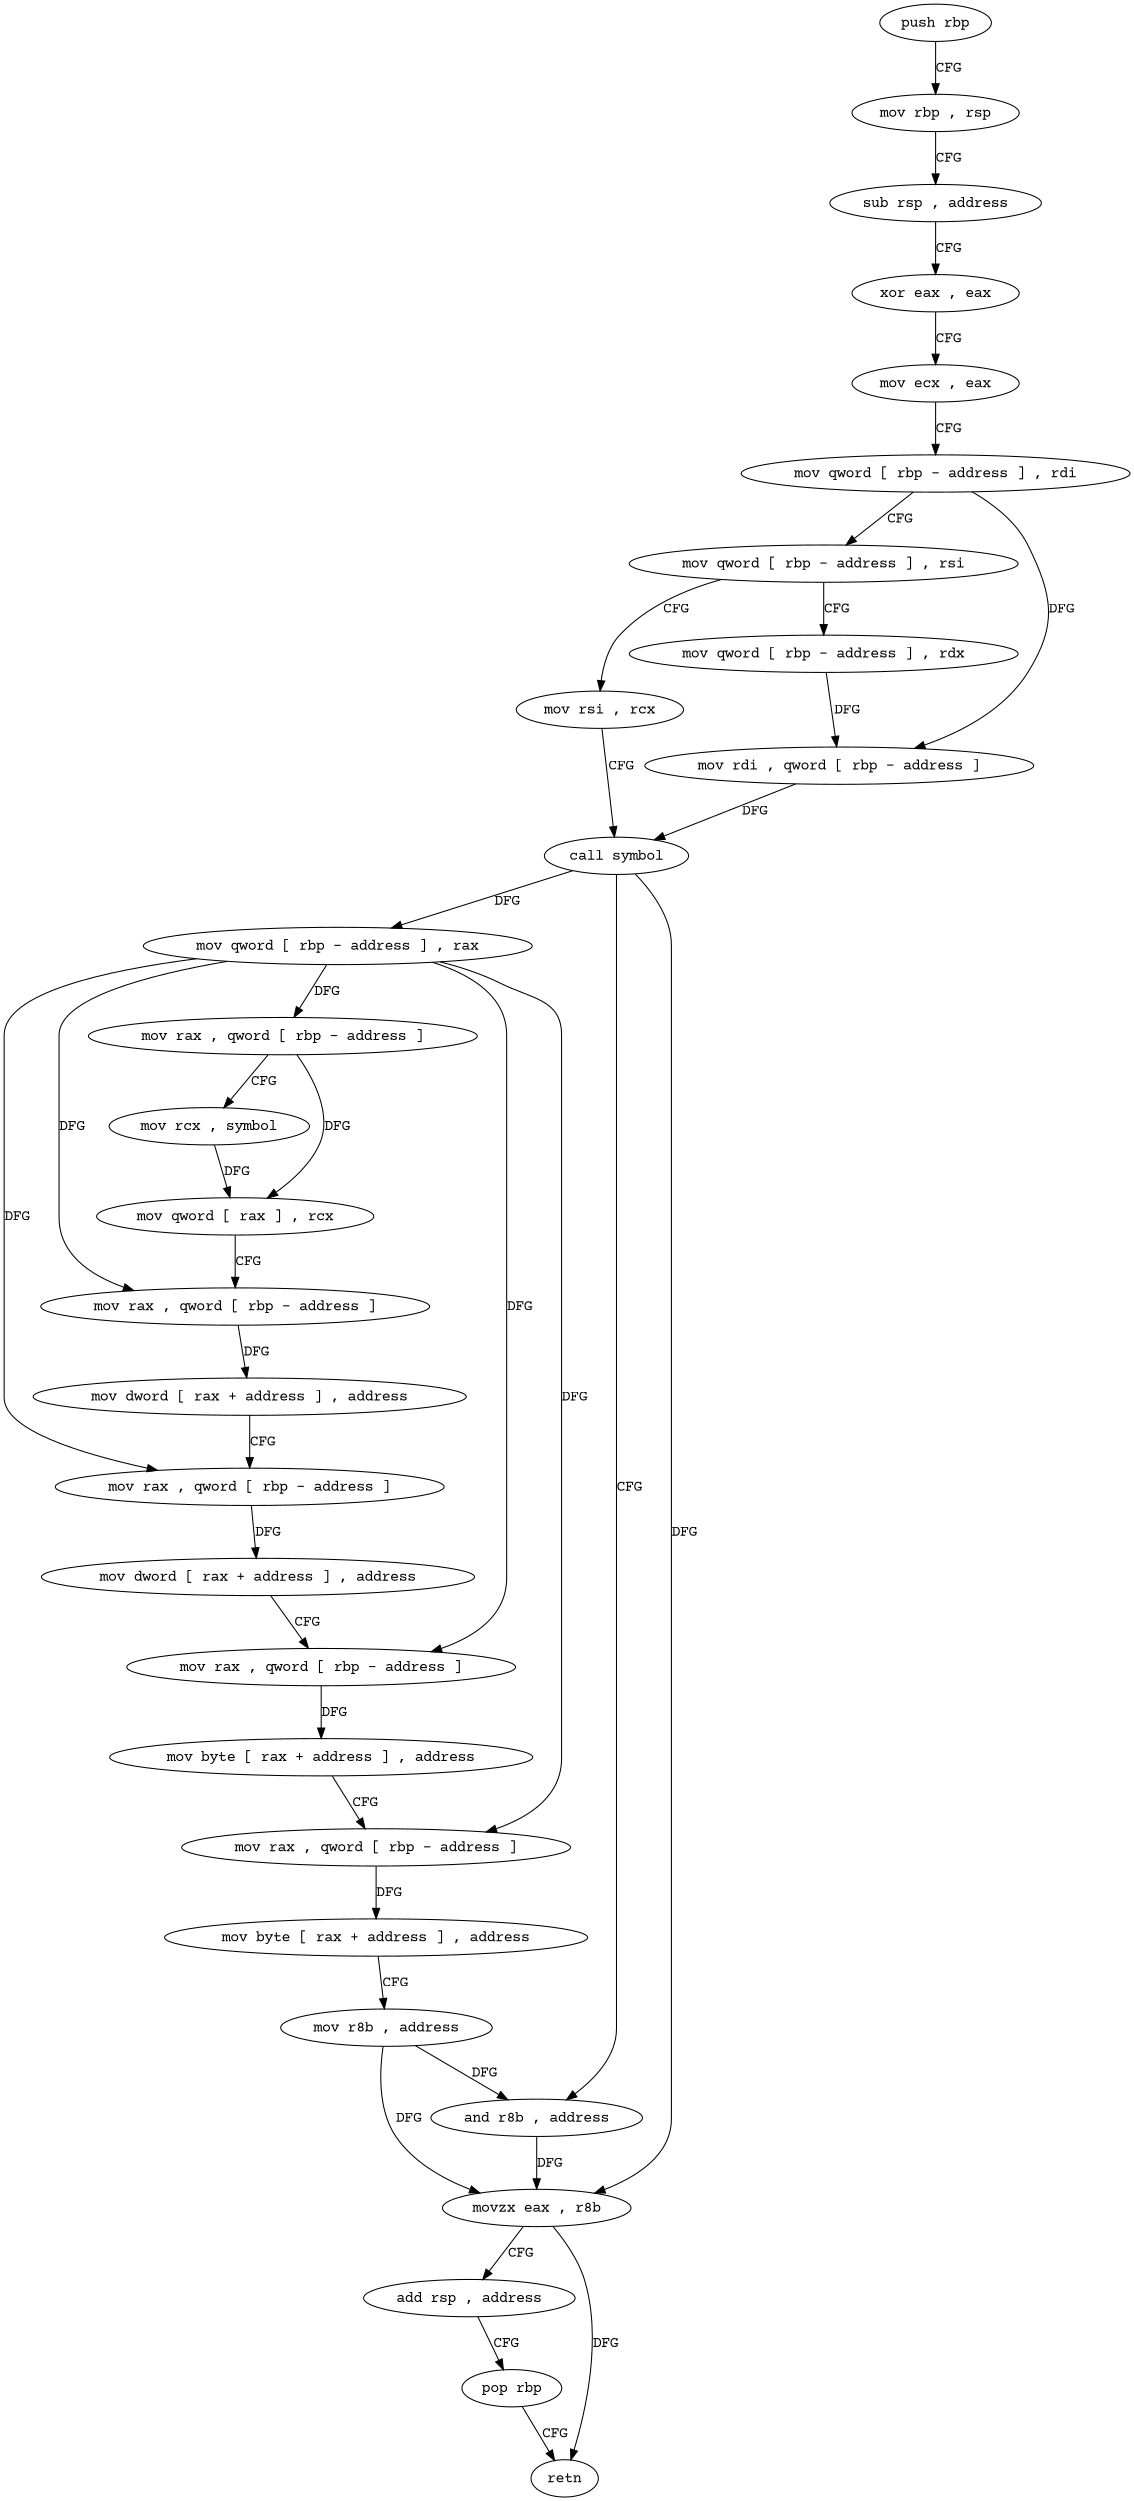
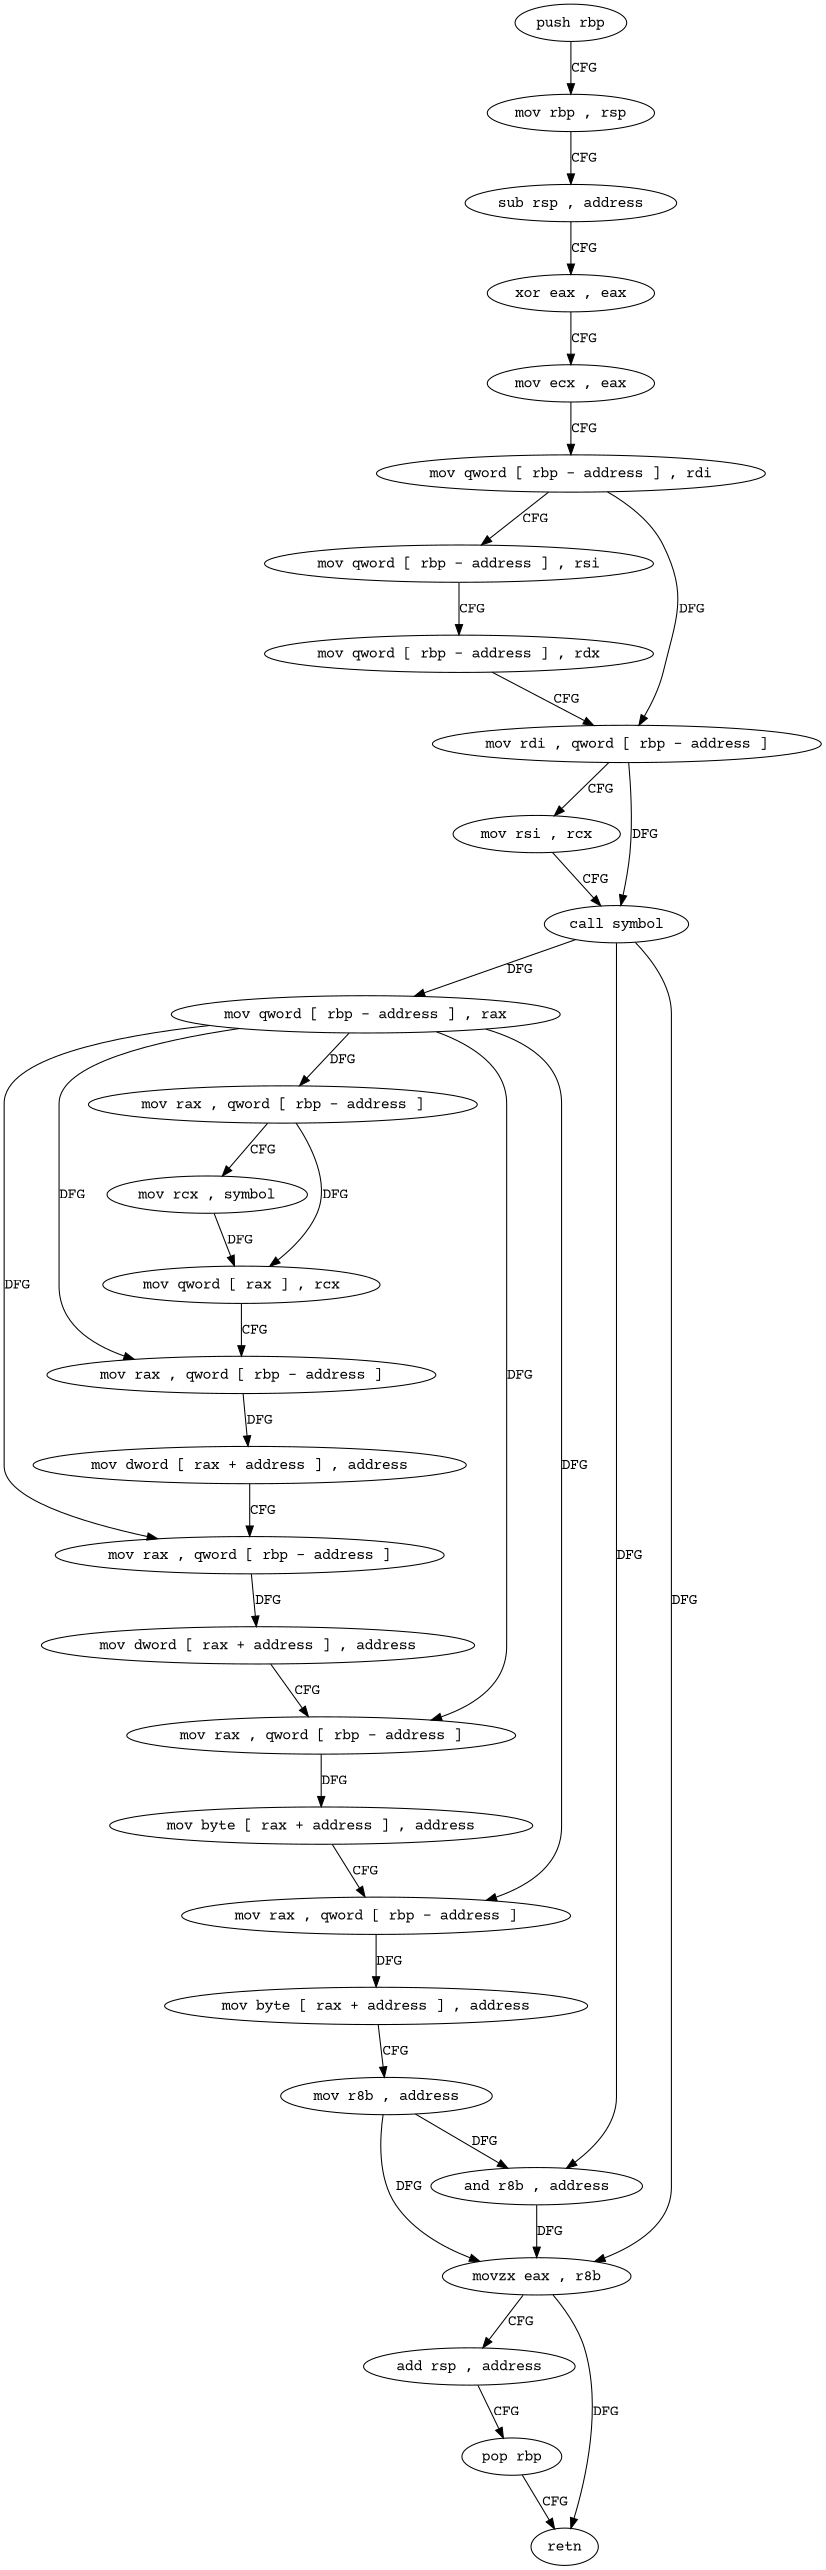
(645, 613) -> (585, 785)
(847, 710) -> (566, 699)
(629, 1487) -> (629, 1555)
